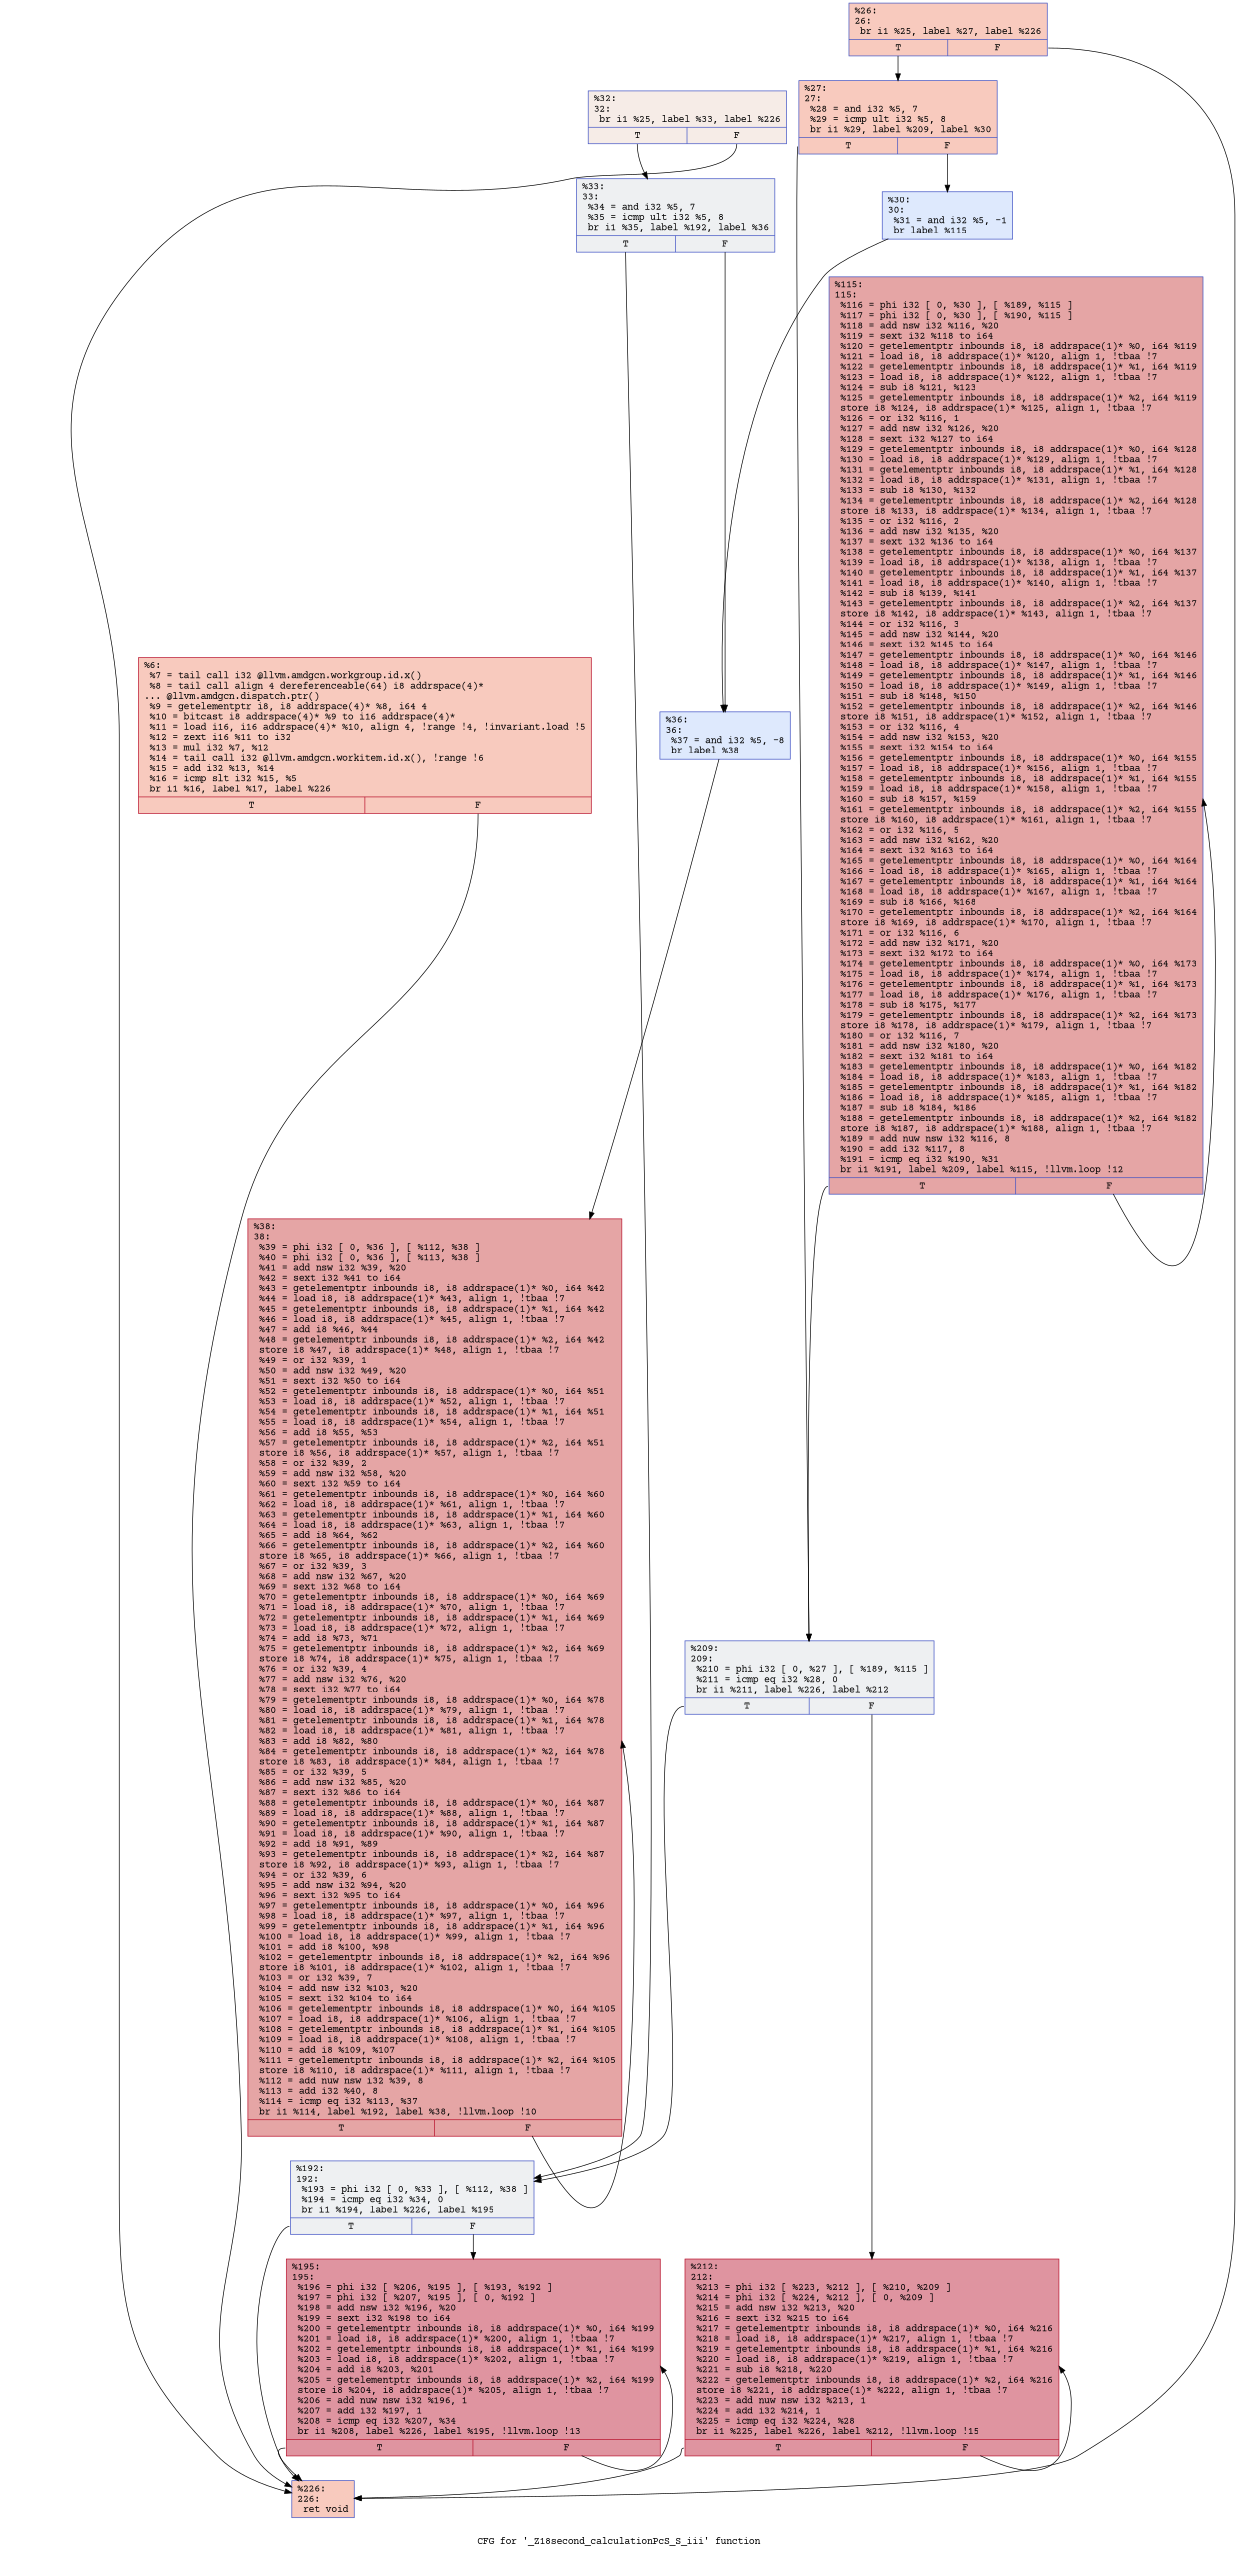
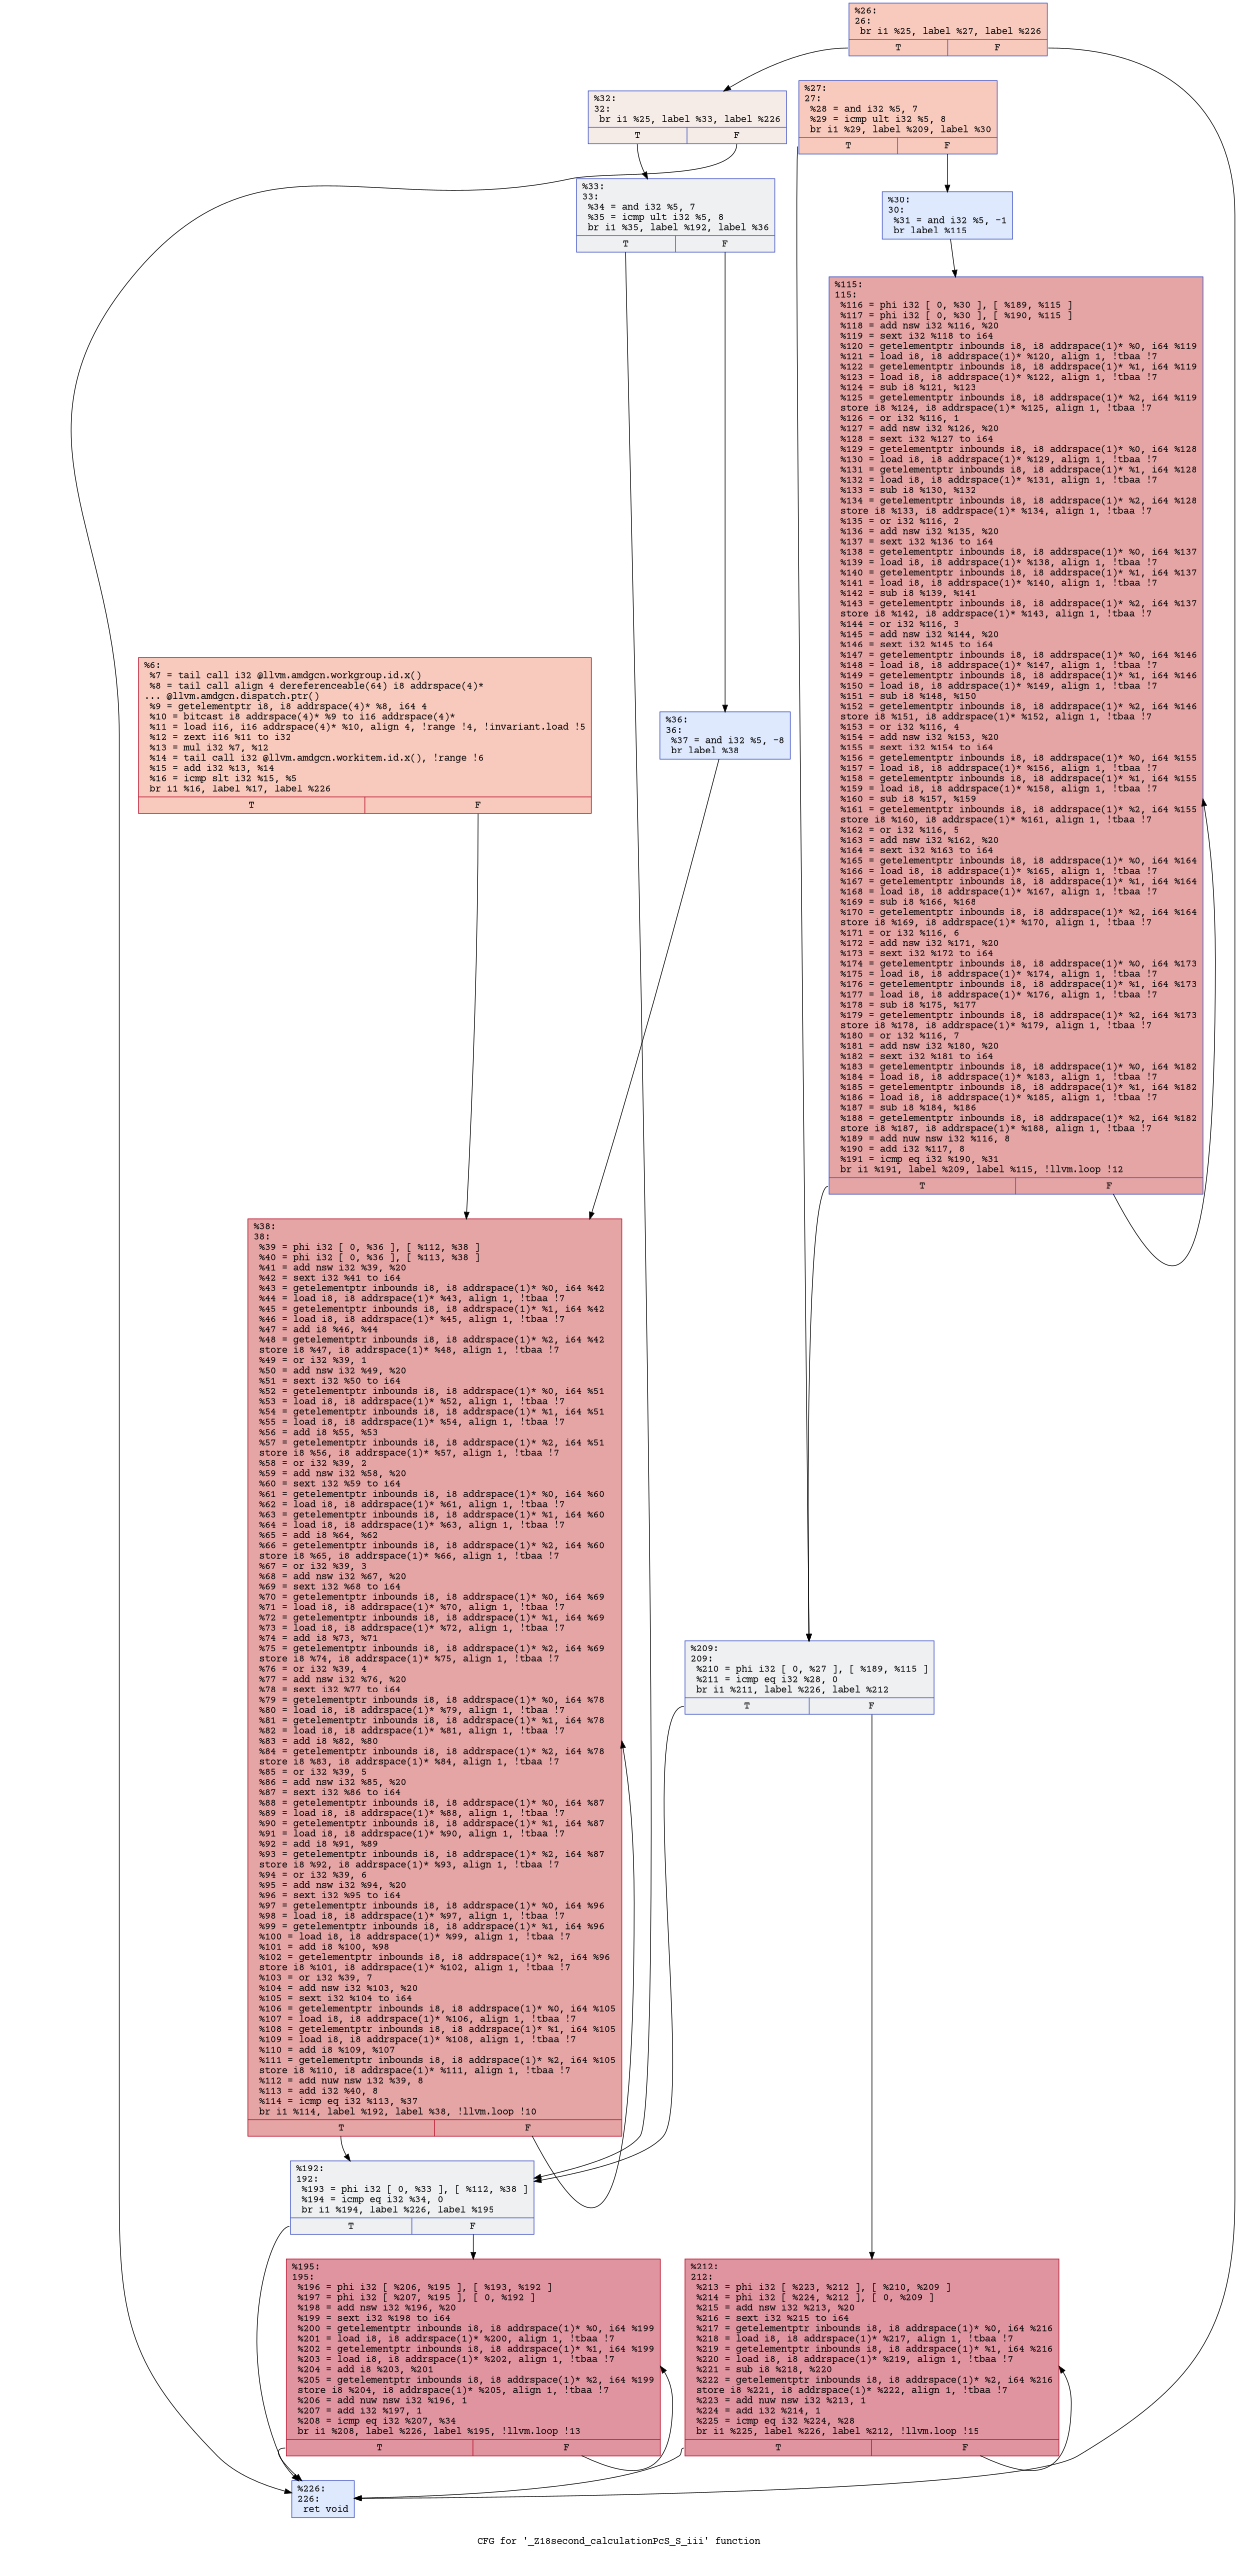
(898, 65) -> (786, 60)
(747, 445) -> (953, 255)
(195, 1620) -> (475, 1013)
none -> (342, 2146)
(323, 2499) -> (323, 2499)
